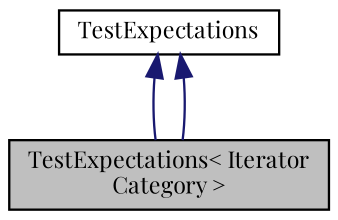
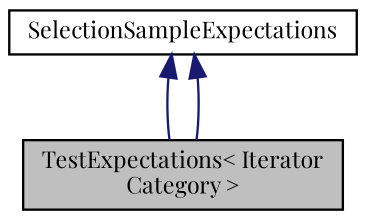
(169, 32) -> (183, 32)
